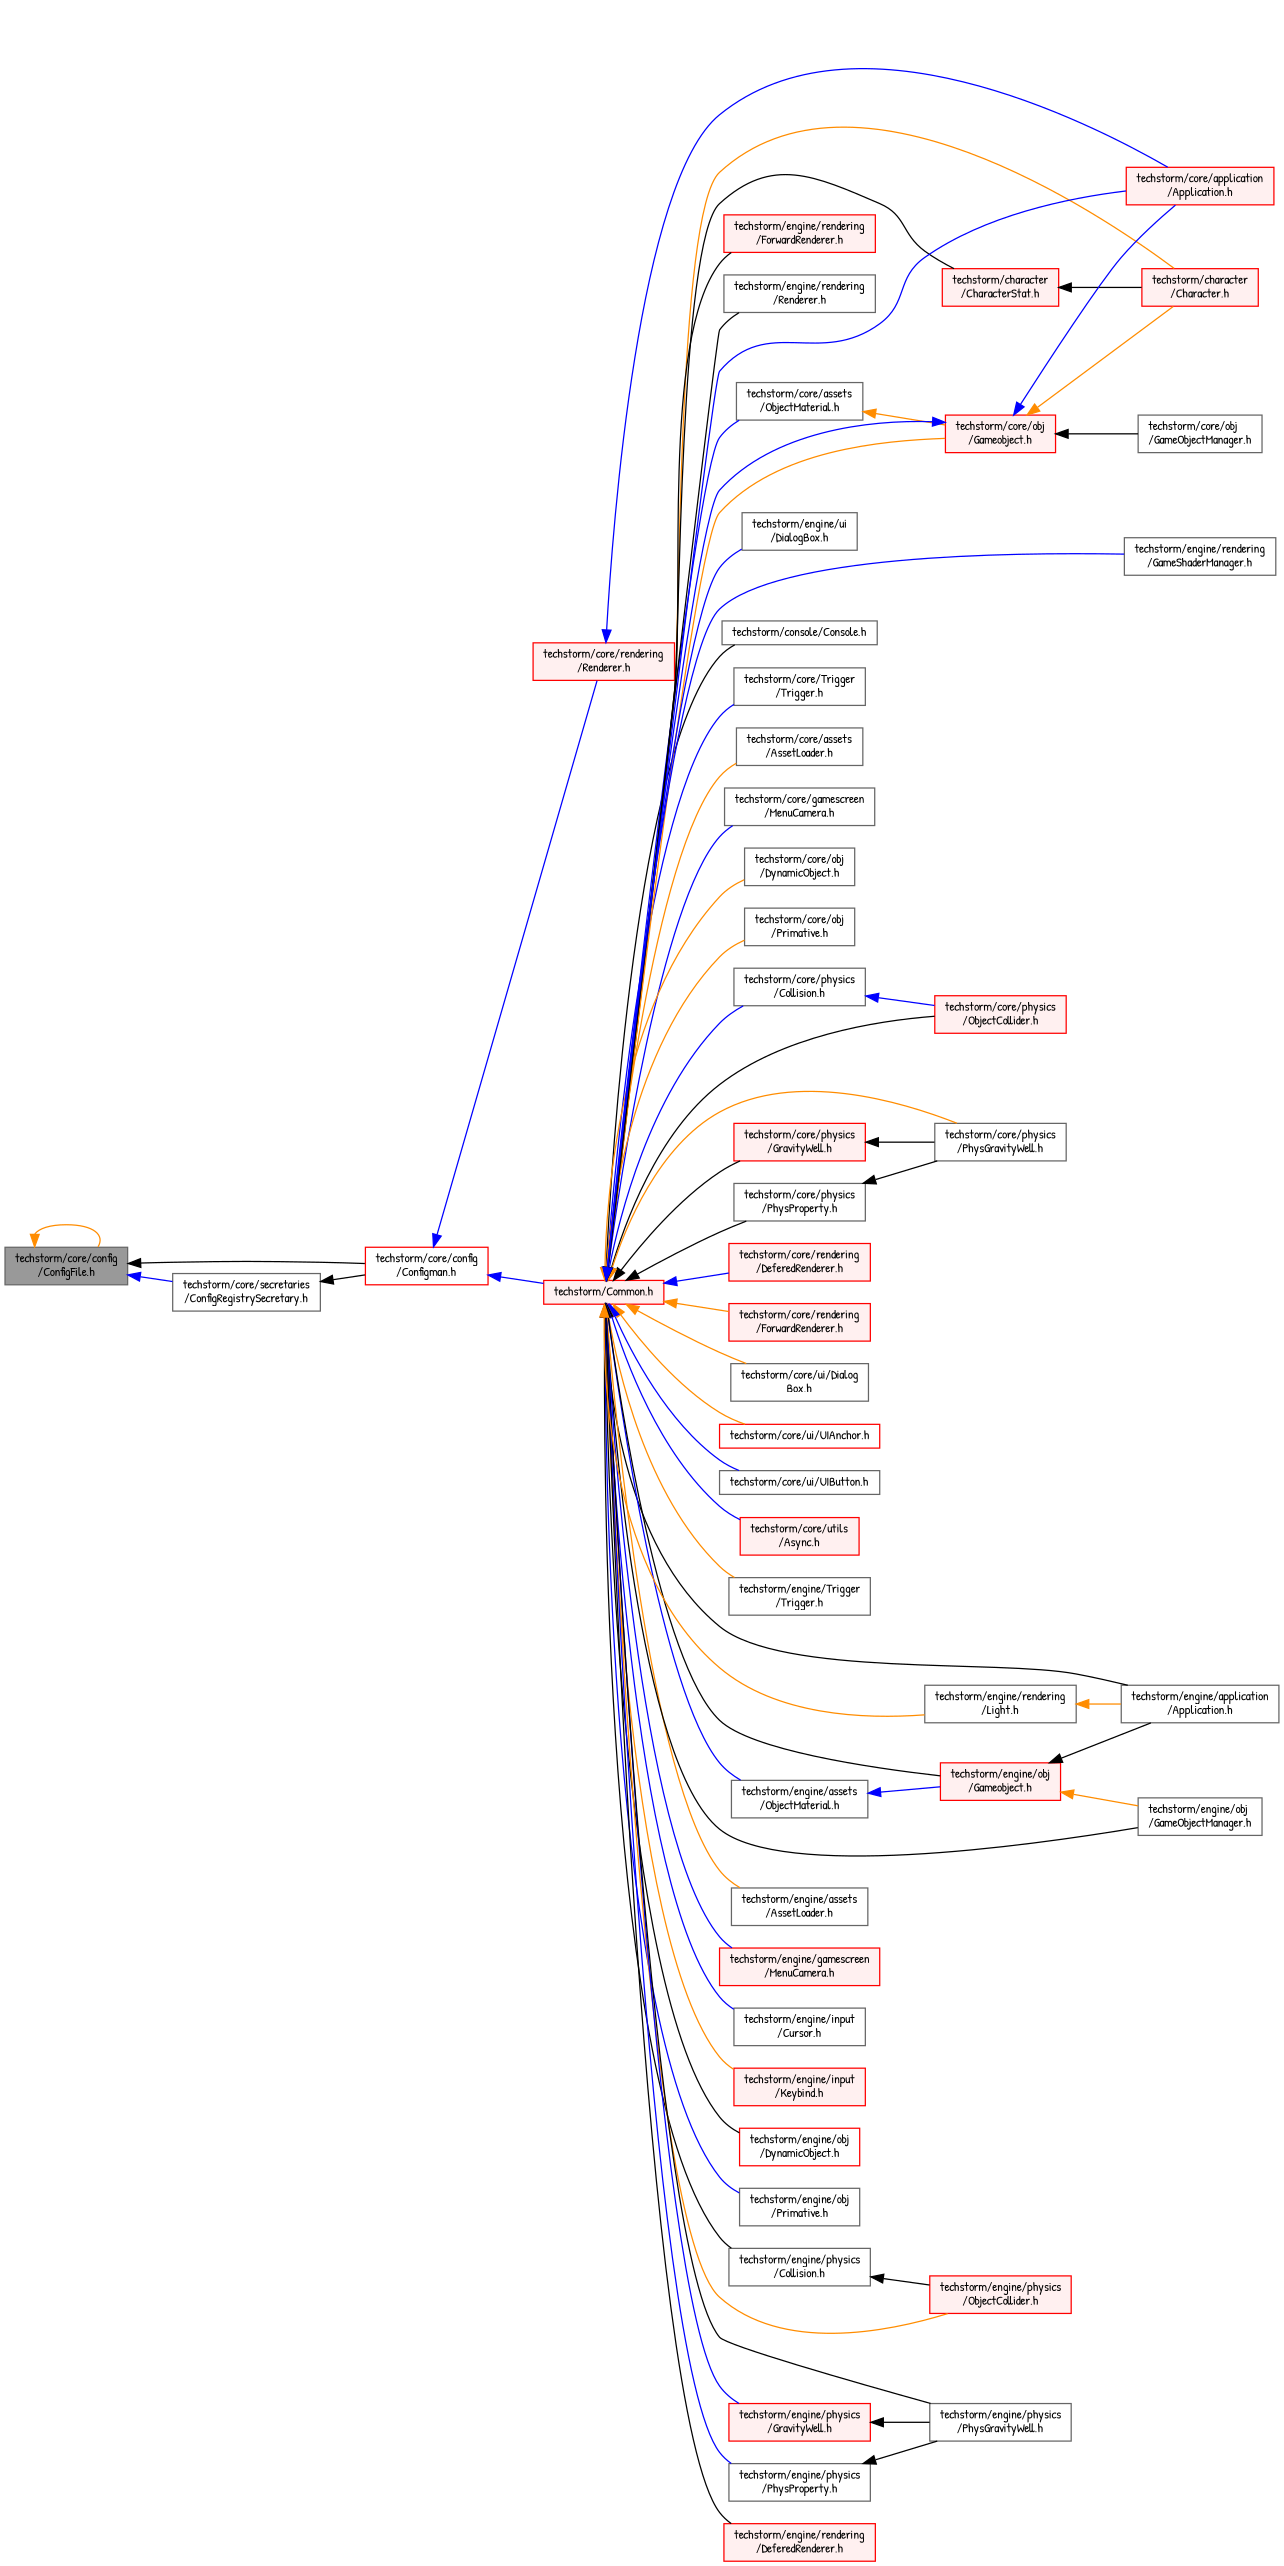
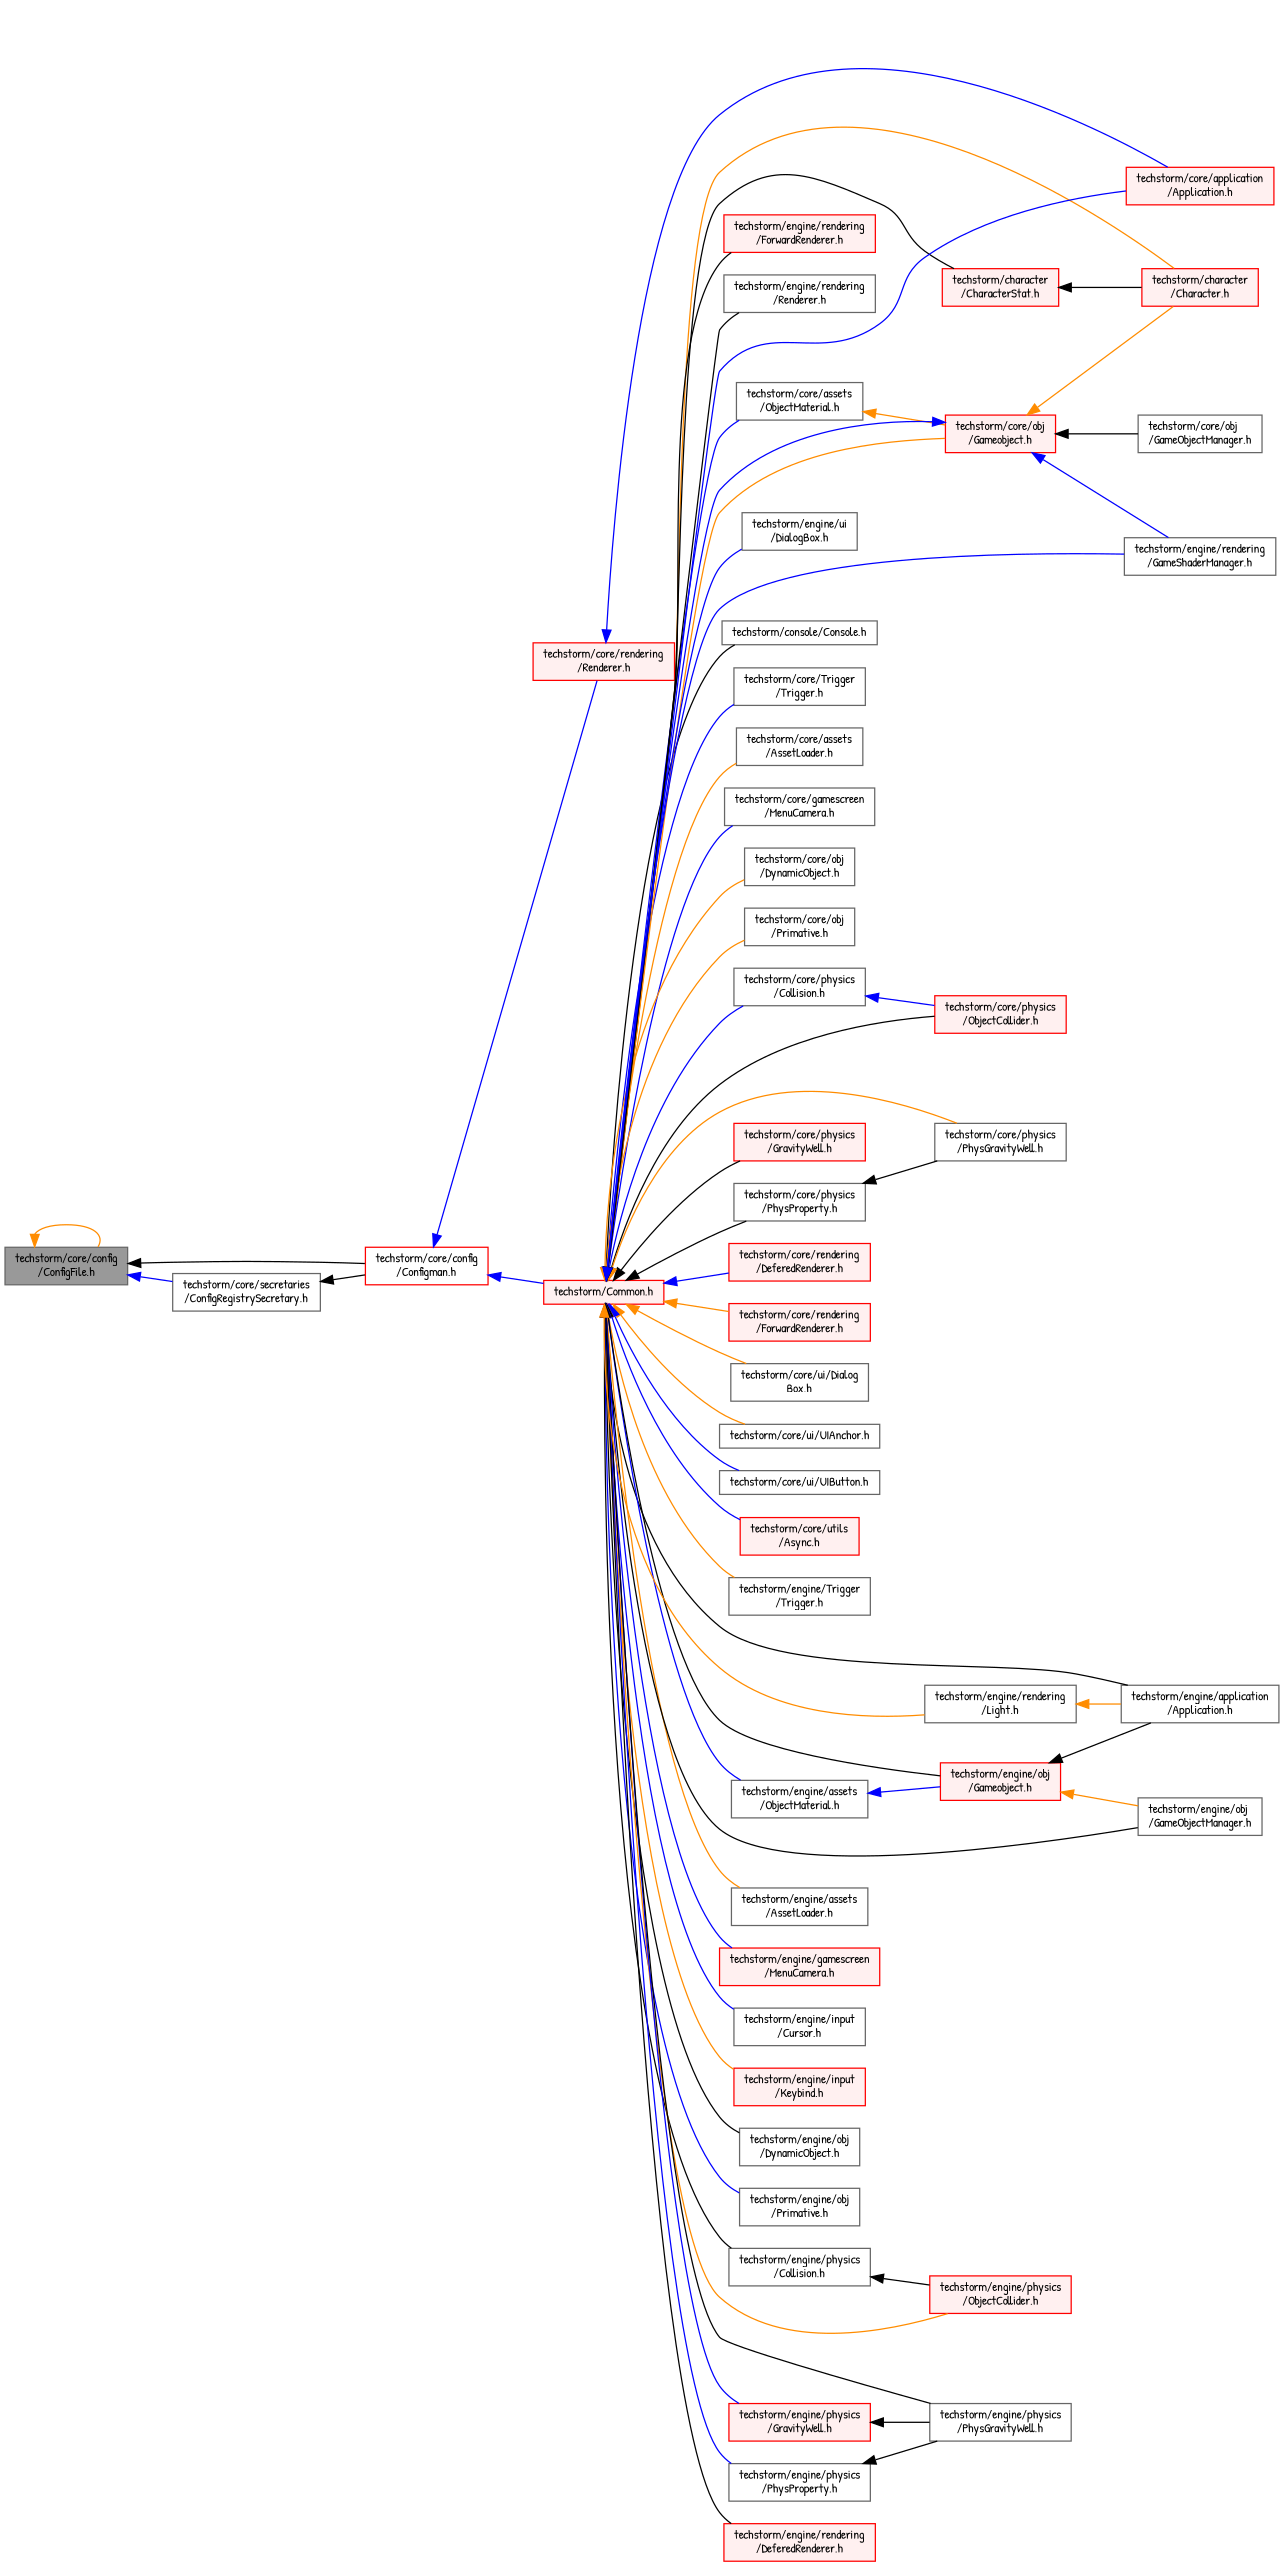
(1091, 299) -> (1106, 499)
(906, 1142) -> none
(800, 1436) -> (800, 1436)
(800, 2147) -> (800, 2147)
